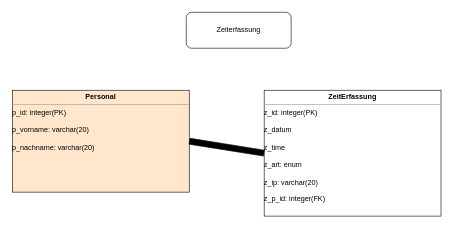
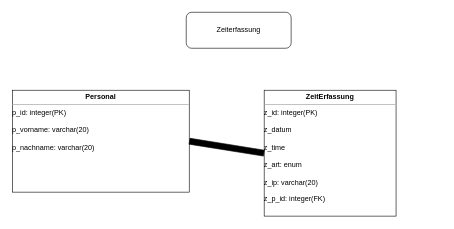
(101, 141) -> (101, 141)
(353, 153) -> (330, 153)
